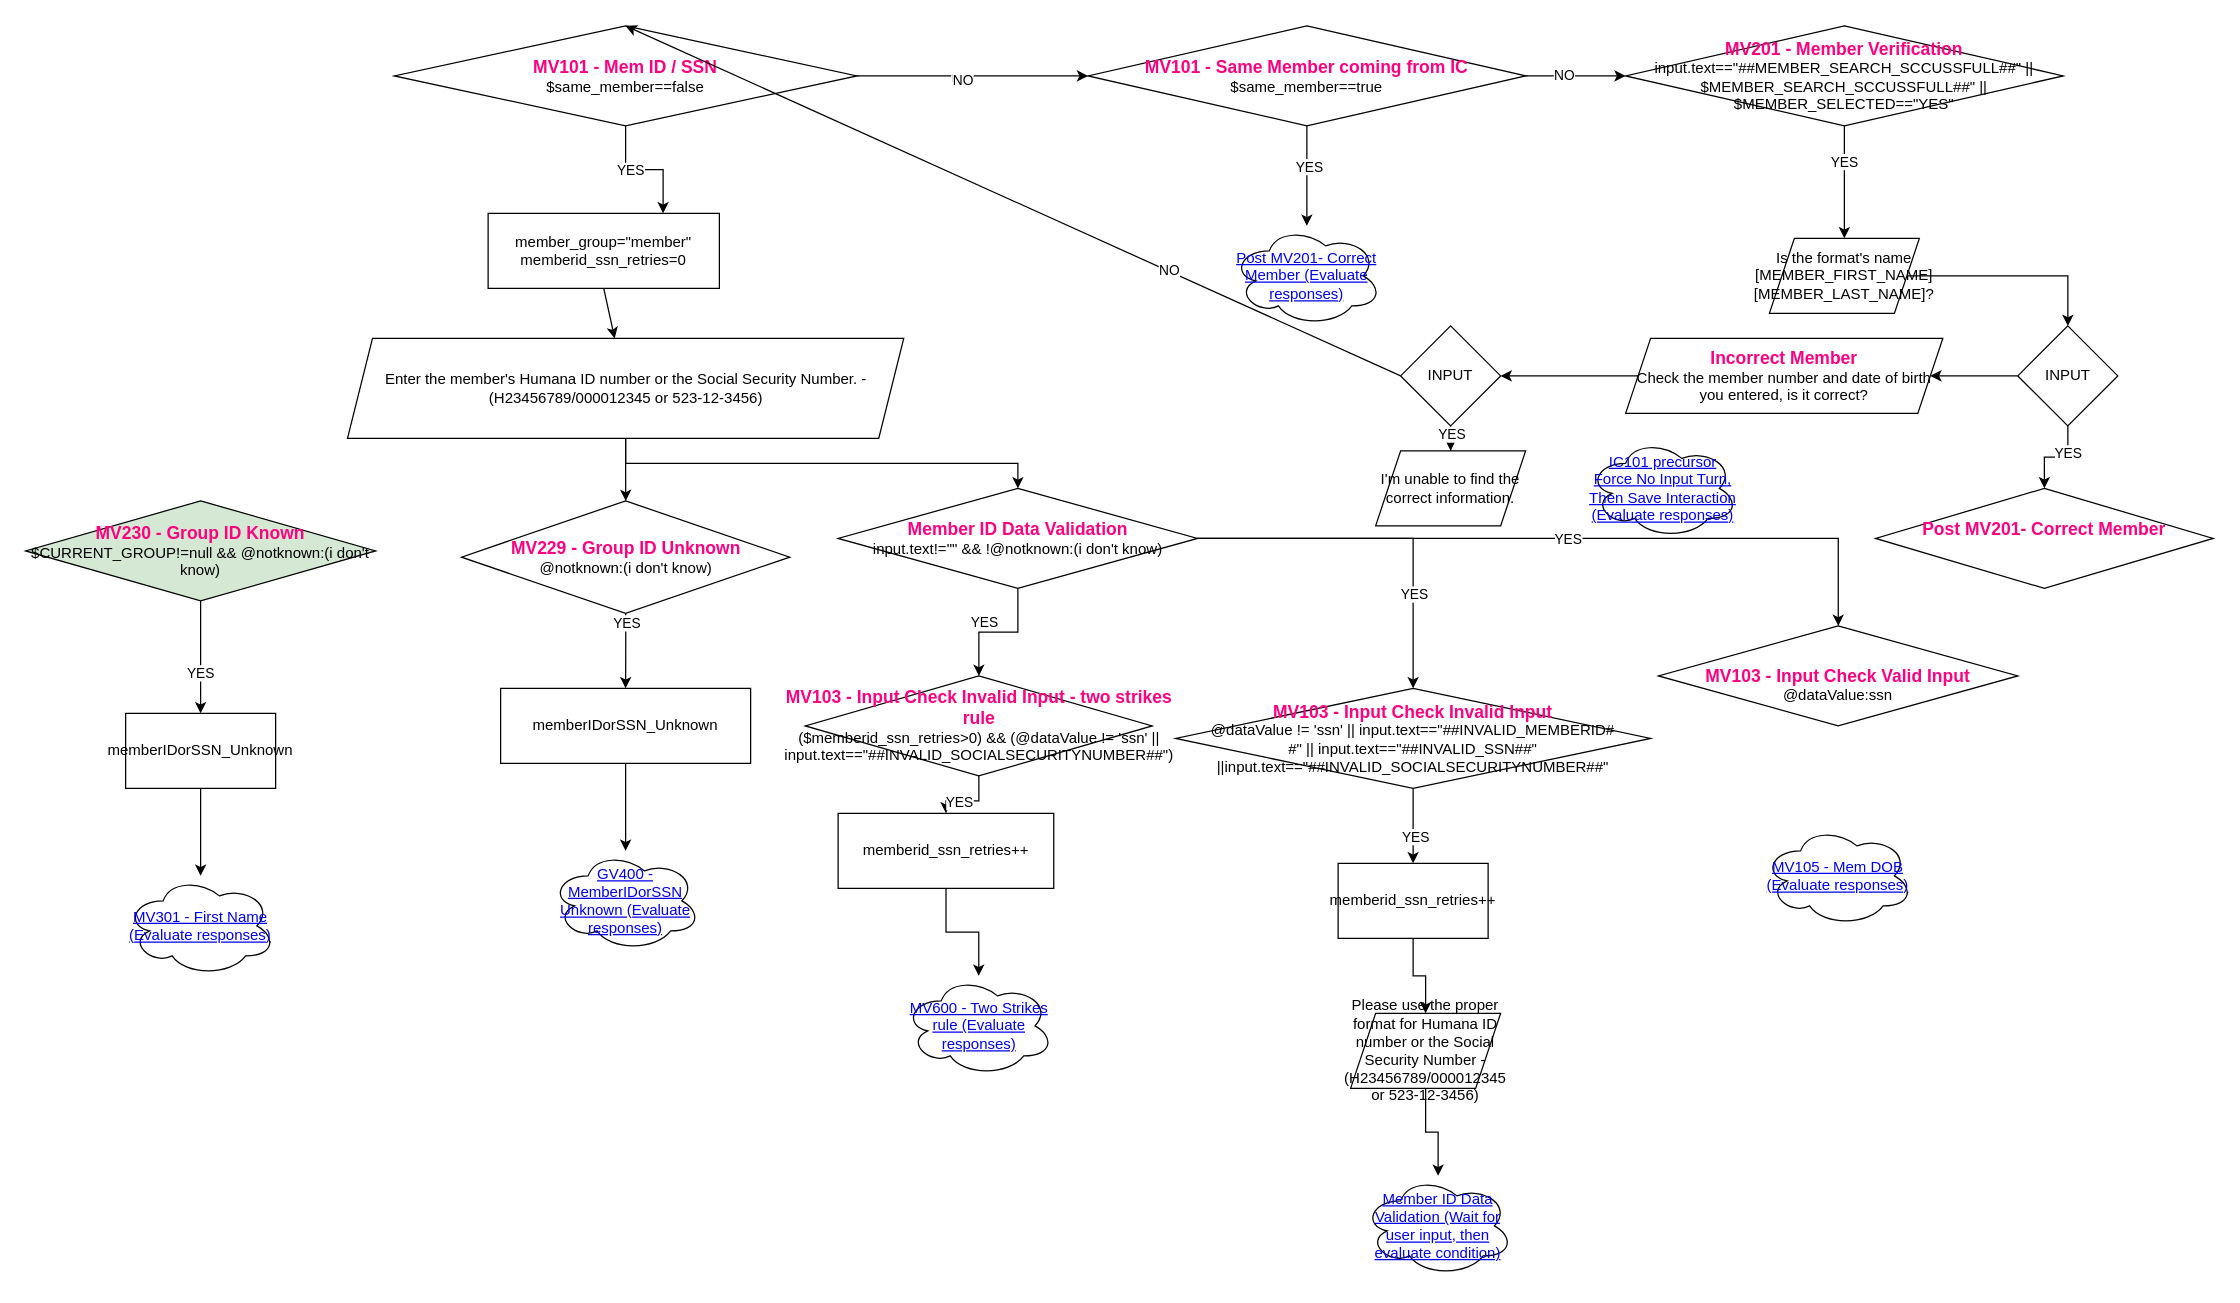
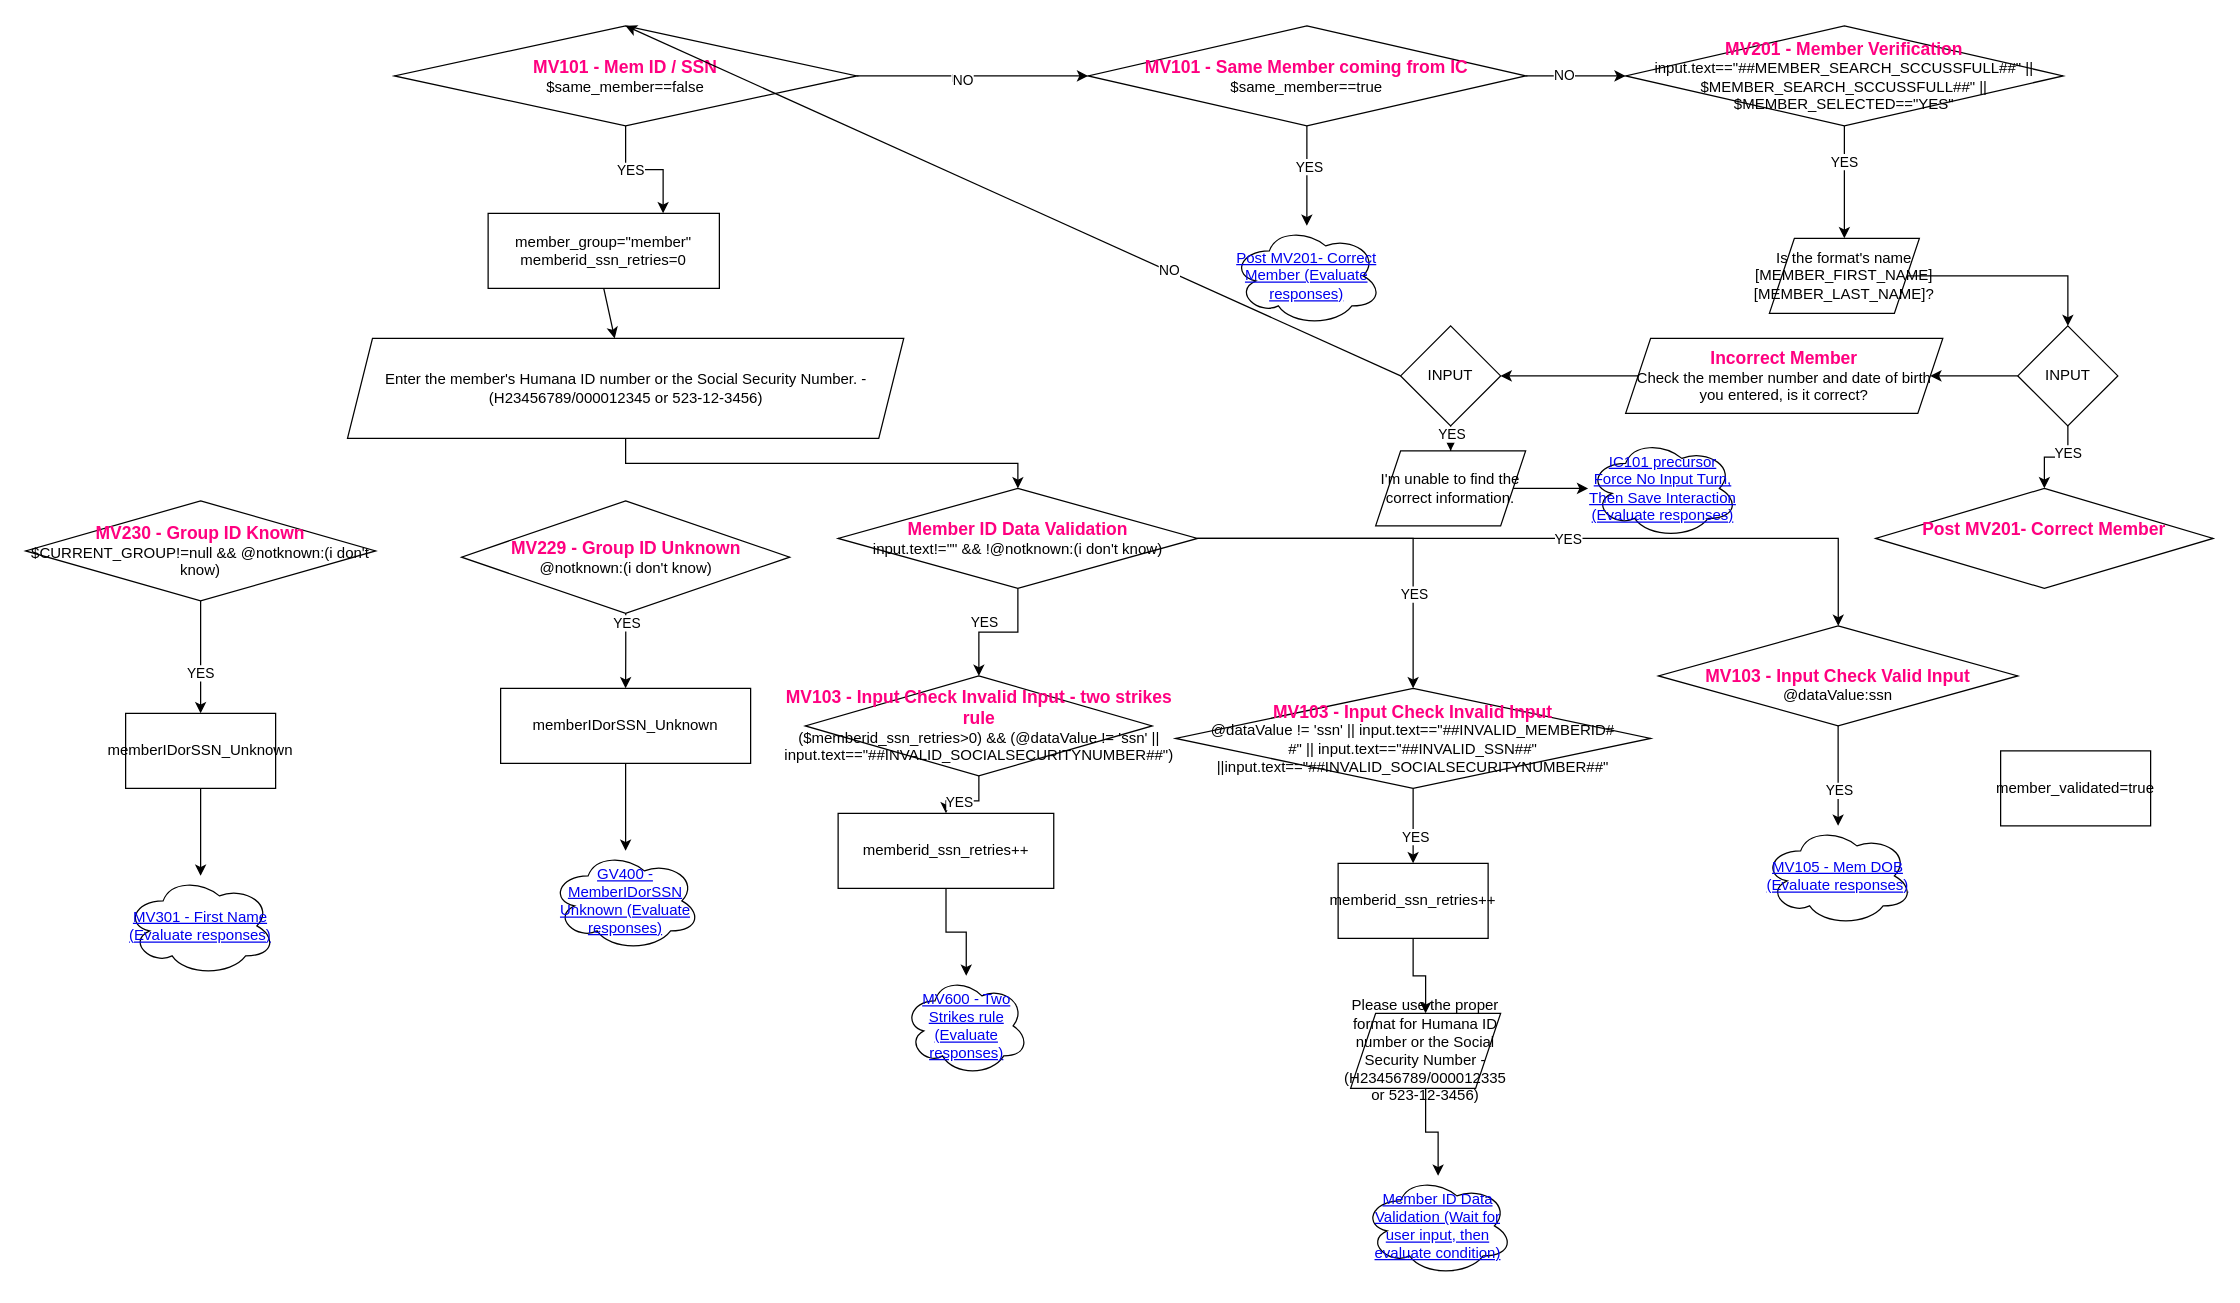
(626, 480) -> none
none -> (1546, 488)
(201, 551) -> (201, 551)
none -> (1838, 772)
none -> (2076, 788)
(979, 1026) -> (966, 1026)
(1426, 1051) -> (1426, 1051)
